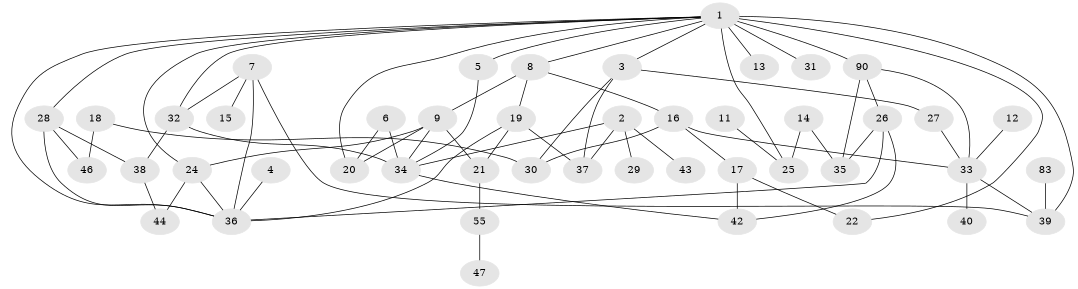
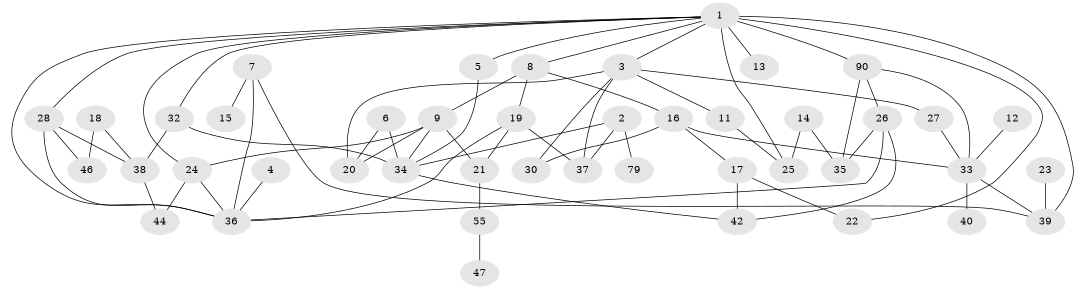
(489, 45) -> (453, 84)
(811, 67) -> none
(213, 93) -> none
none -> (674, 93)
(316, 139) -> (118, 144)
(634, 170) -> (634, 170)
(686, 170) -> none
(1046, 170) -> (1046, 170)
